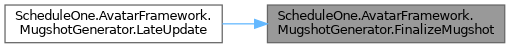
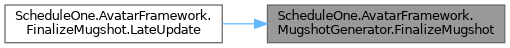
(114, 24) -> (114, 24)
